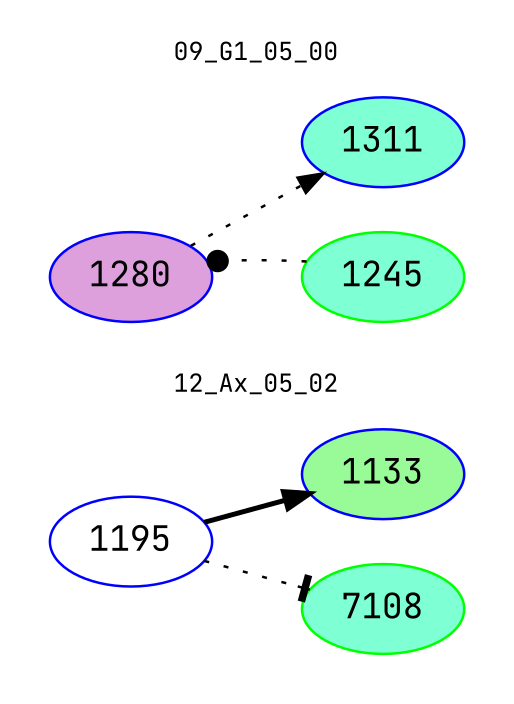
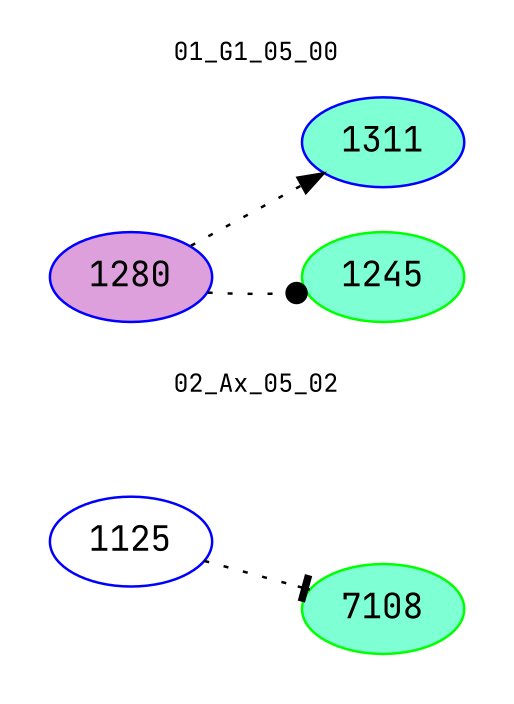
(257, 54) -> (257, 54)
(267, 260) -> (247, 294)
(257, 386) -> (257, 386)
(383, 474) -> none
(131, 542) -> (131, 542)
